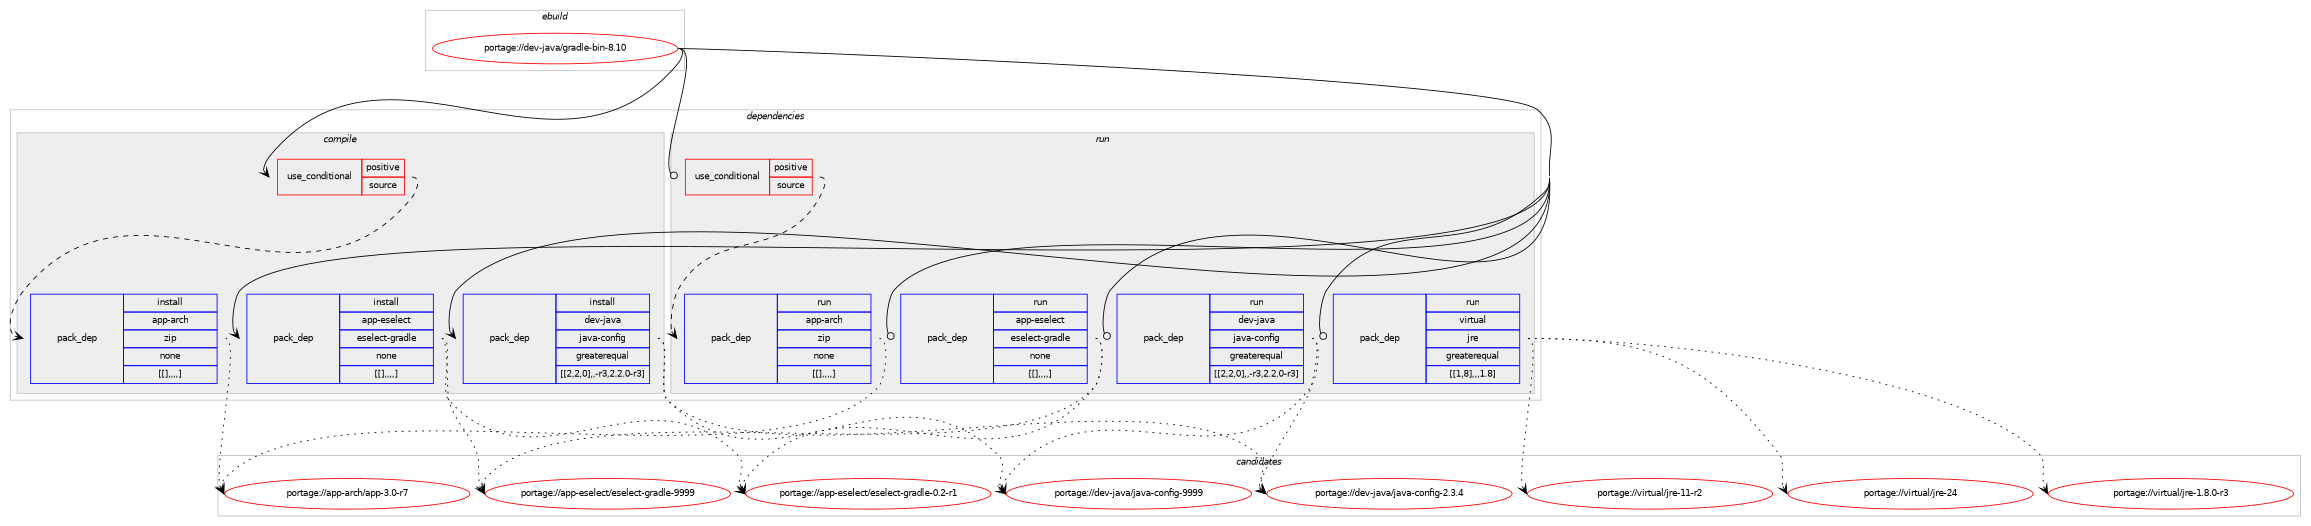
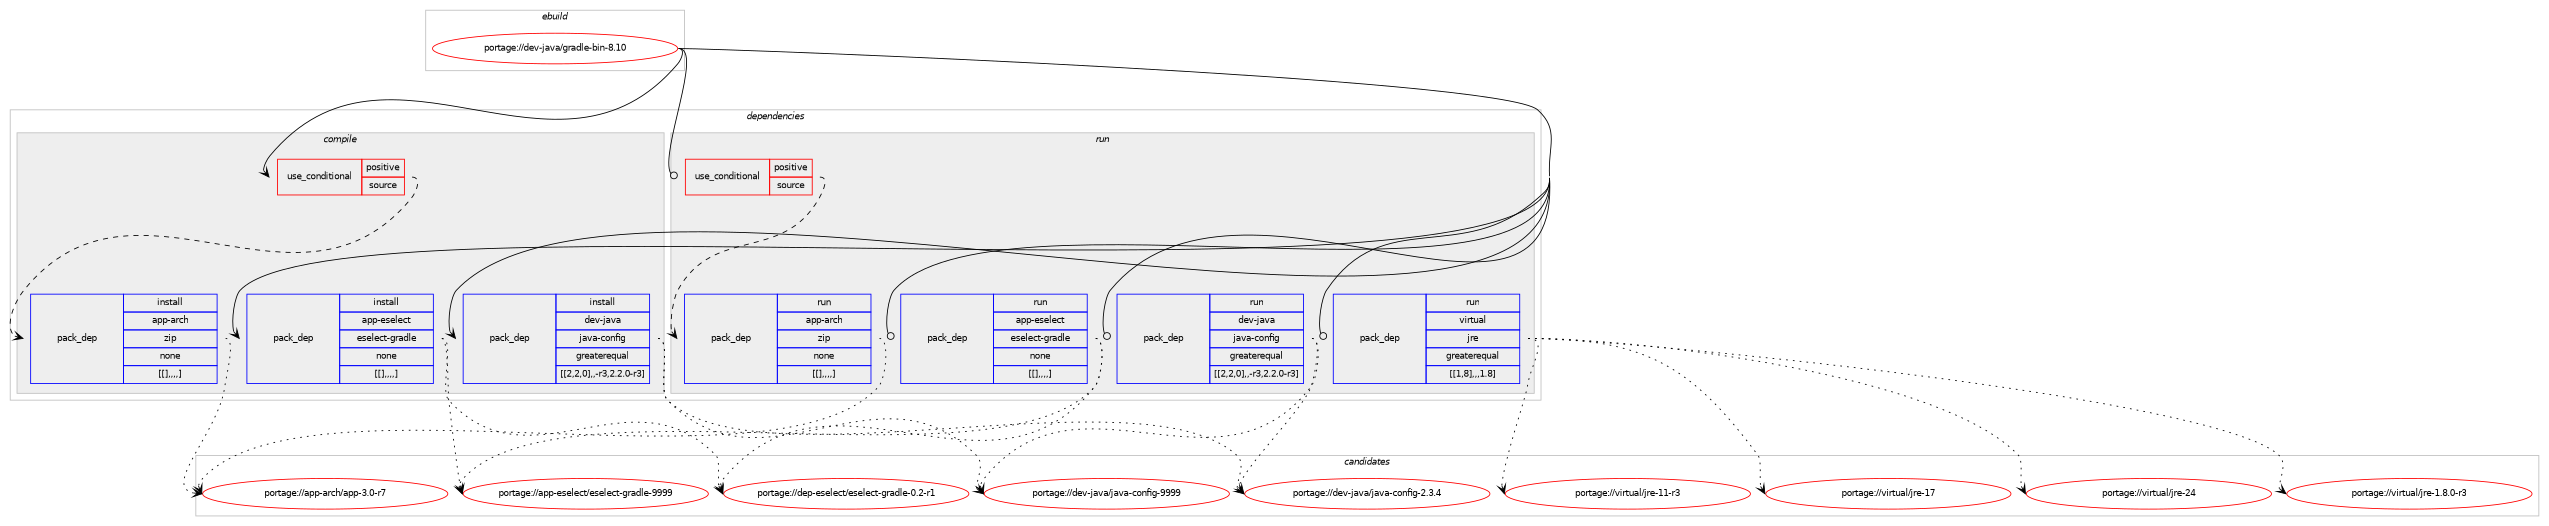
(868, 494) -> (846, 494)
(1650, 494) -> (1628, 494)
none -> (1888, 494)
